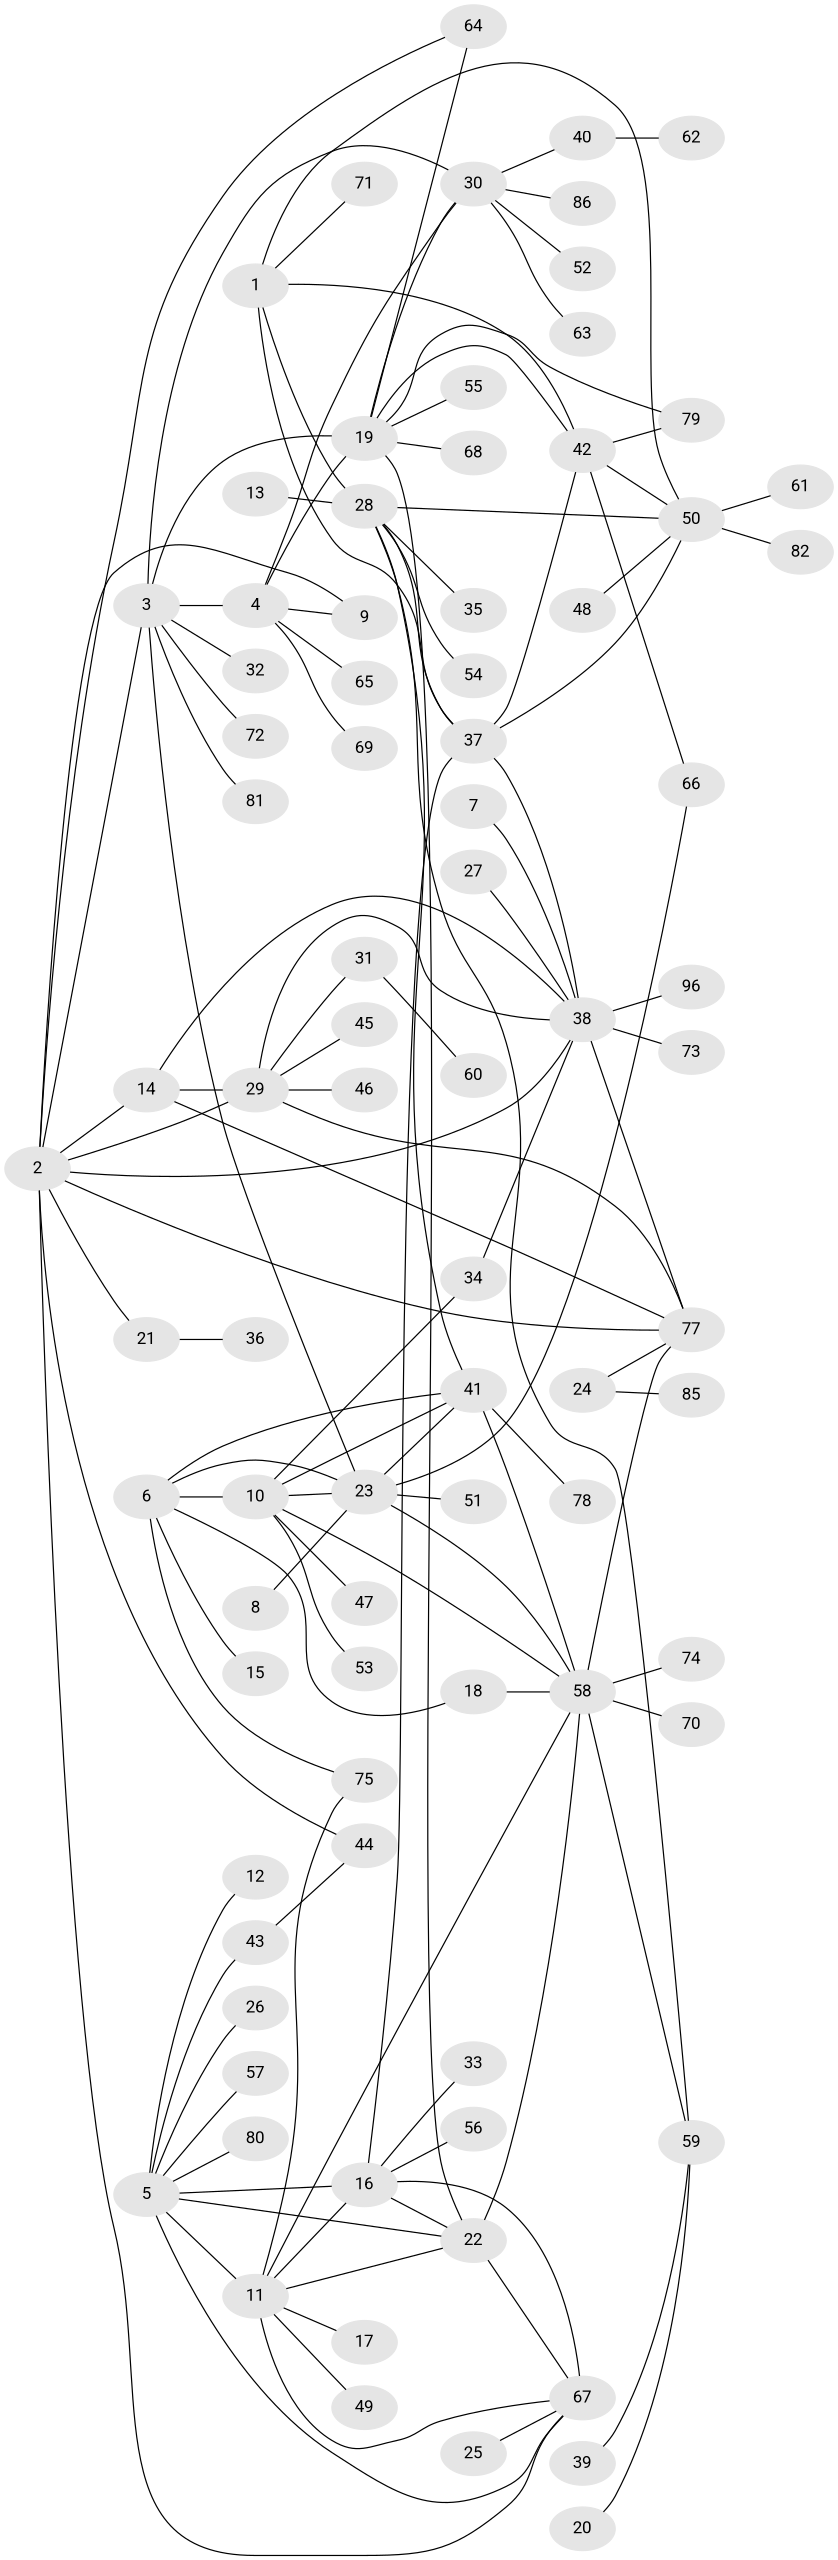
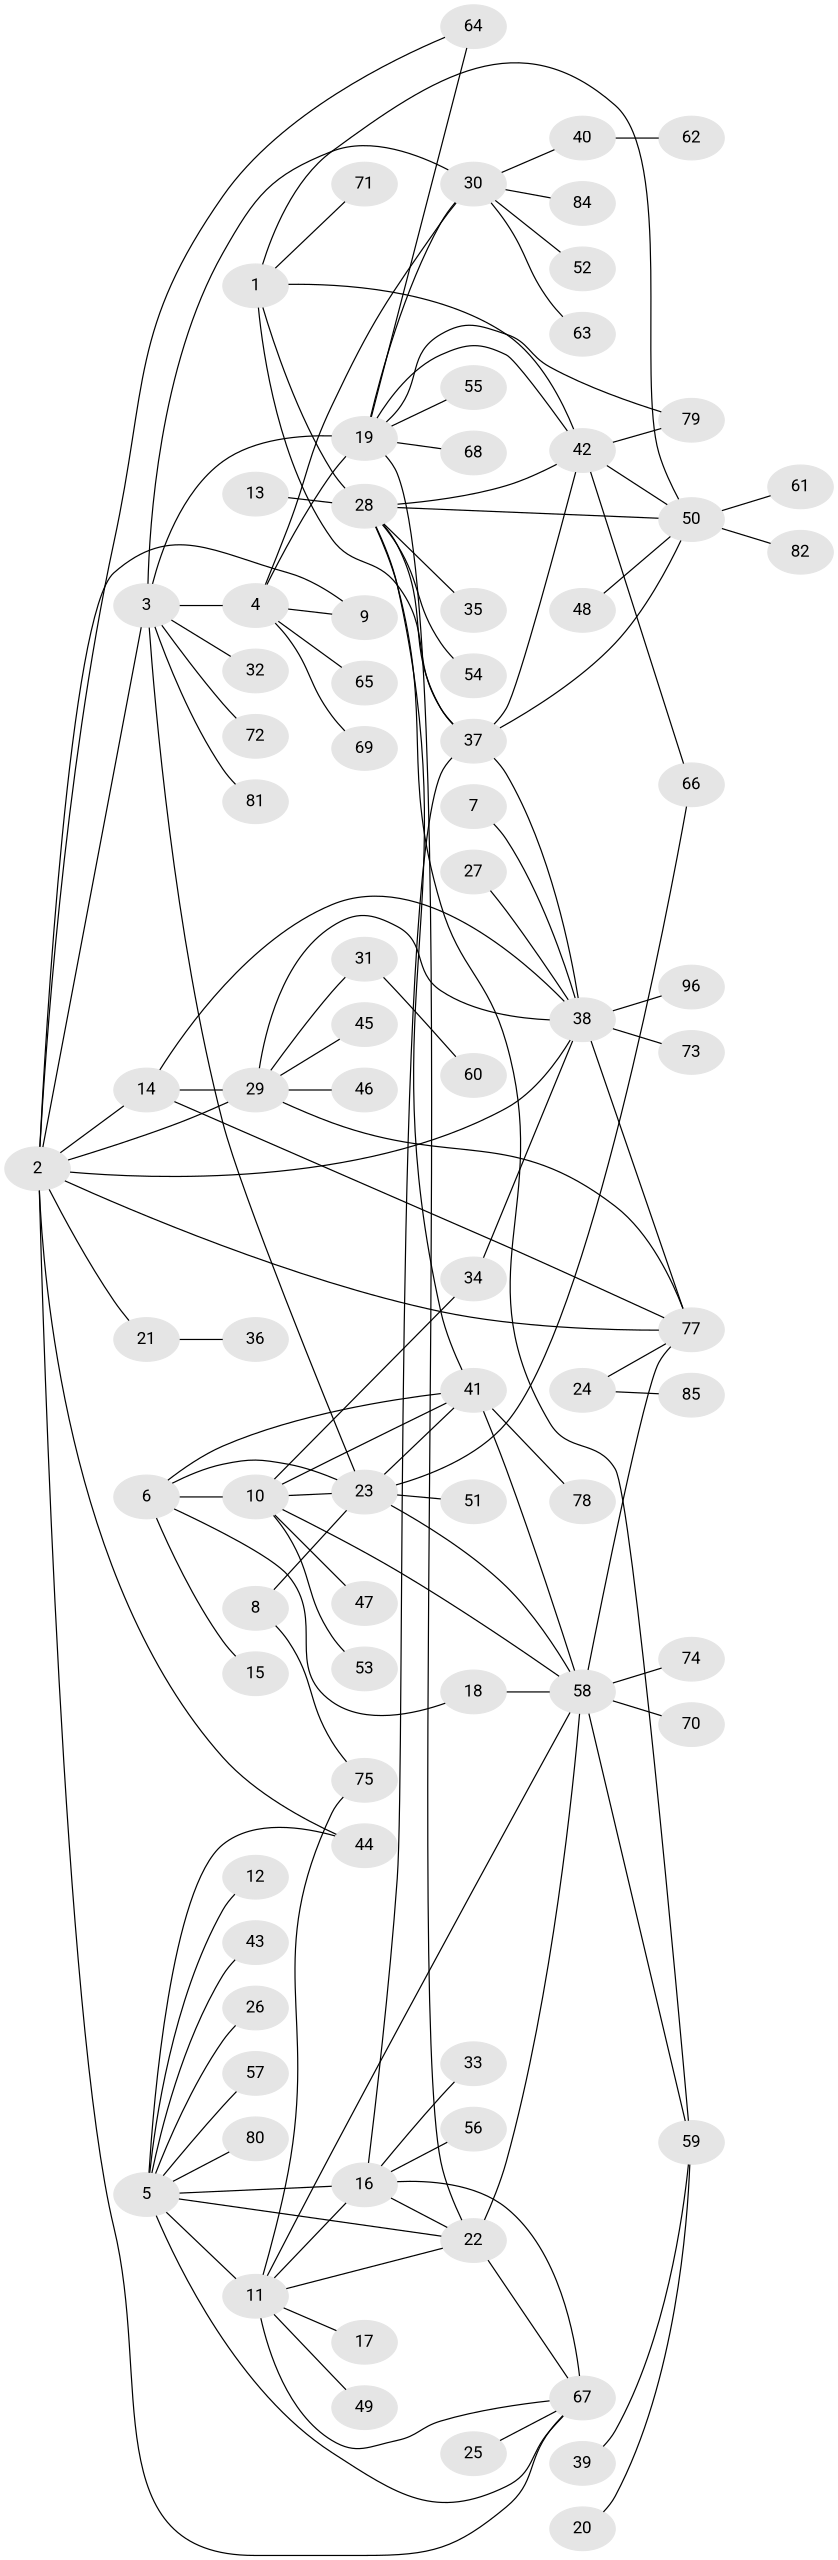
(583, 203) -> (583, 203)
none -> (479, 493)
(202, 1677) -> (311, 1693)
(312, 1893) -> (179, 1946)
